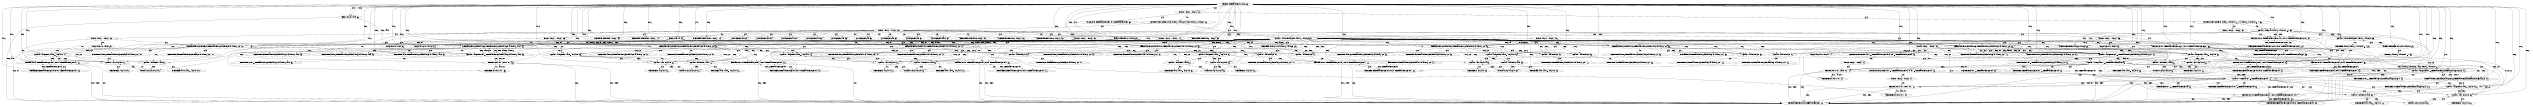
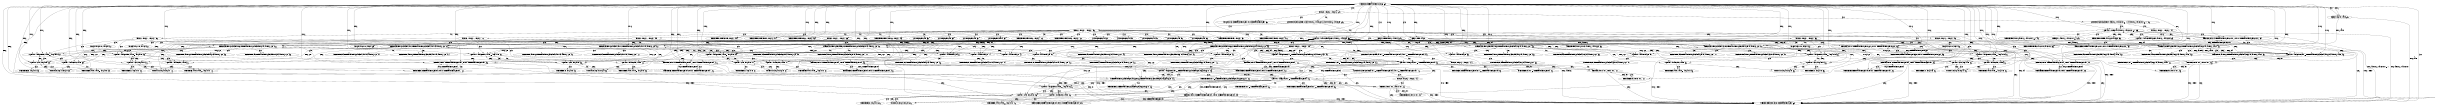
none -> (1034, 5)
none -> (888, 39)
(1689, 40) -> none
(1691, 40) -> none
(2354, 42) -> (2071, 34)
(2377, 43) -> none
none -> (101, 47)
none -> (138, 47)
(425, 47) -> none
(2398, 50) -> (2093, 34)
(1821, 55) -> none
none -> (1562, 93)
